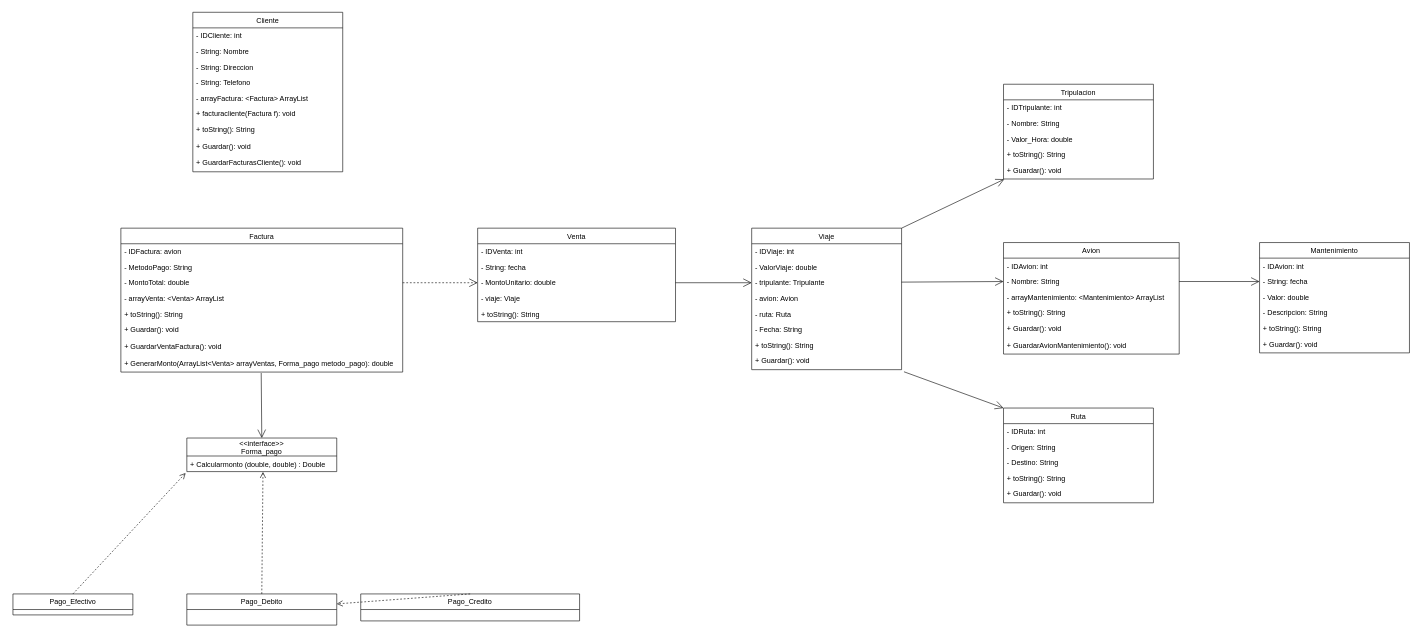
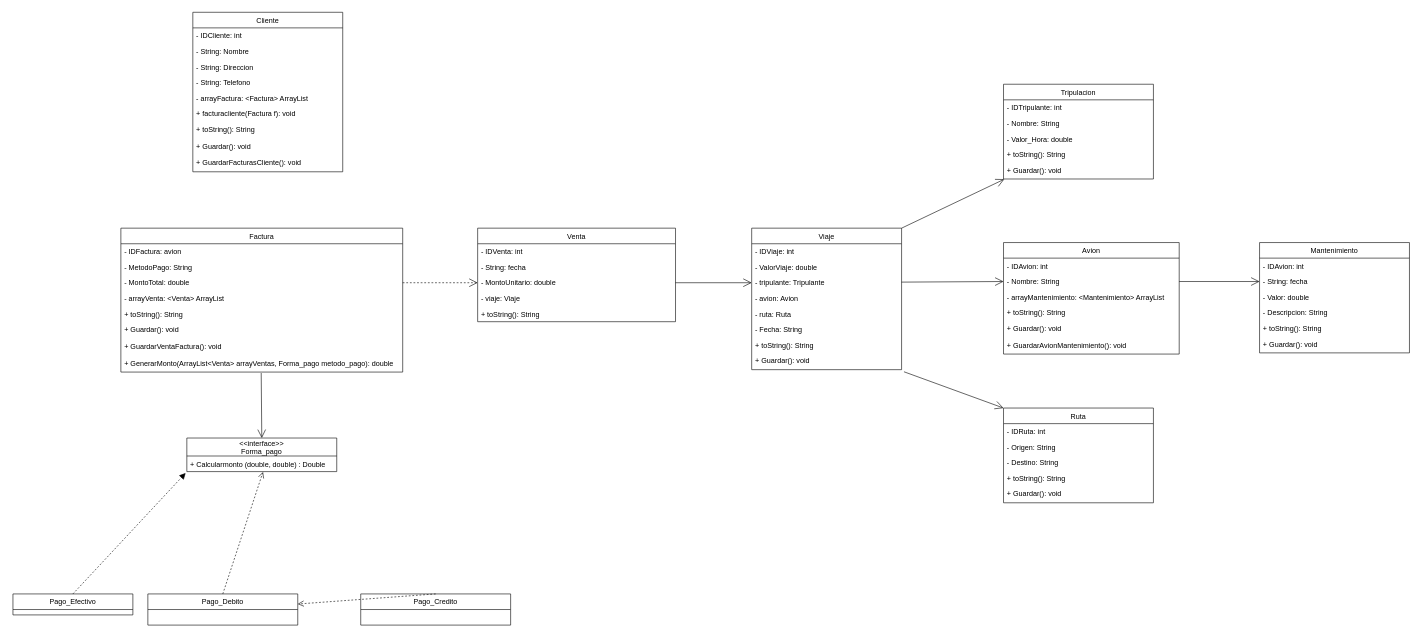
(182, 476) -> (180, 478)
(470, 608) -> (435, 610)
(261, 610) -> (222, 610)
